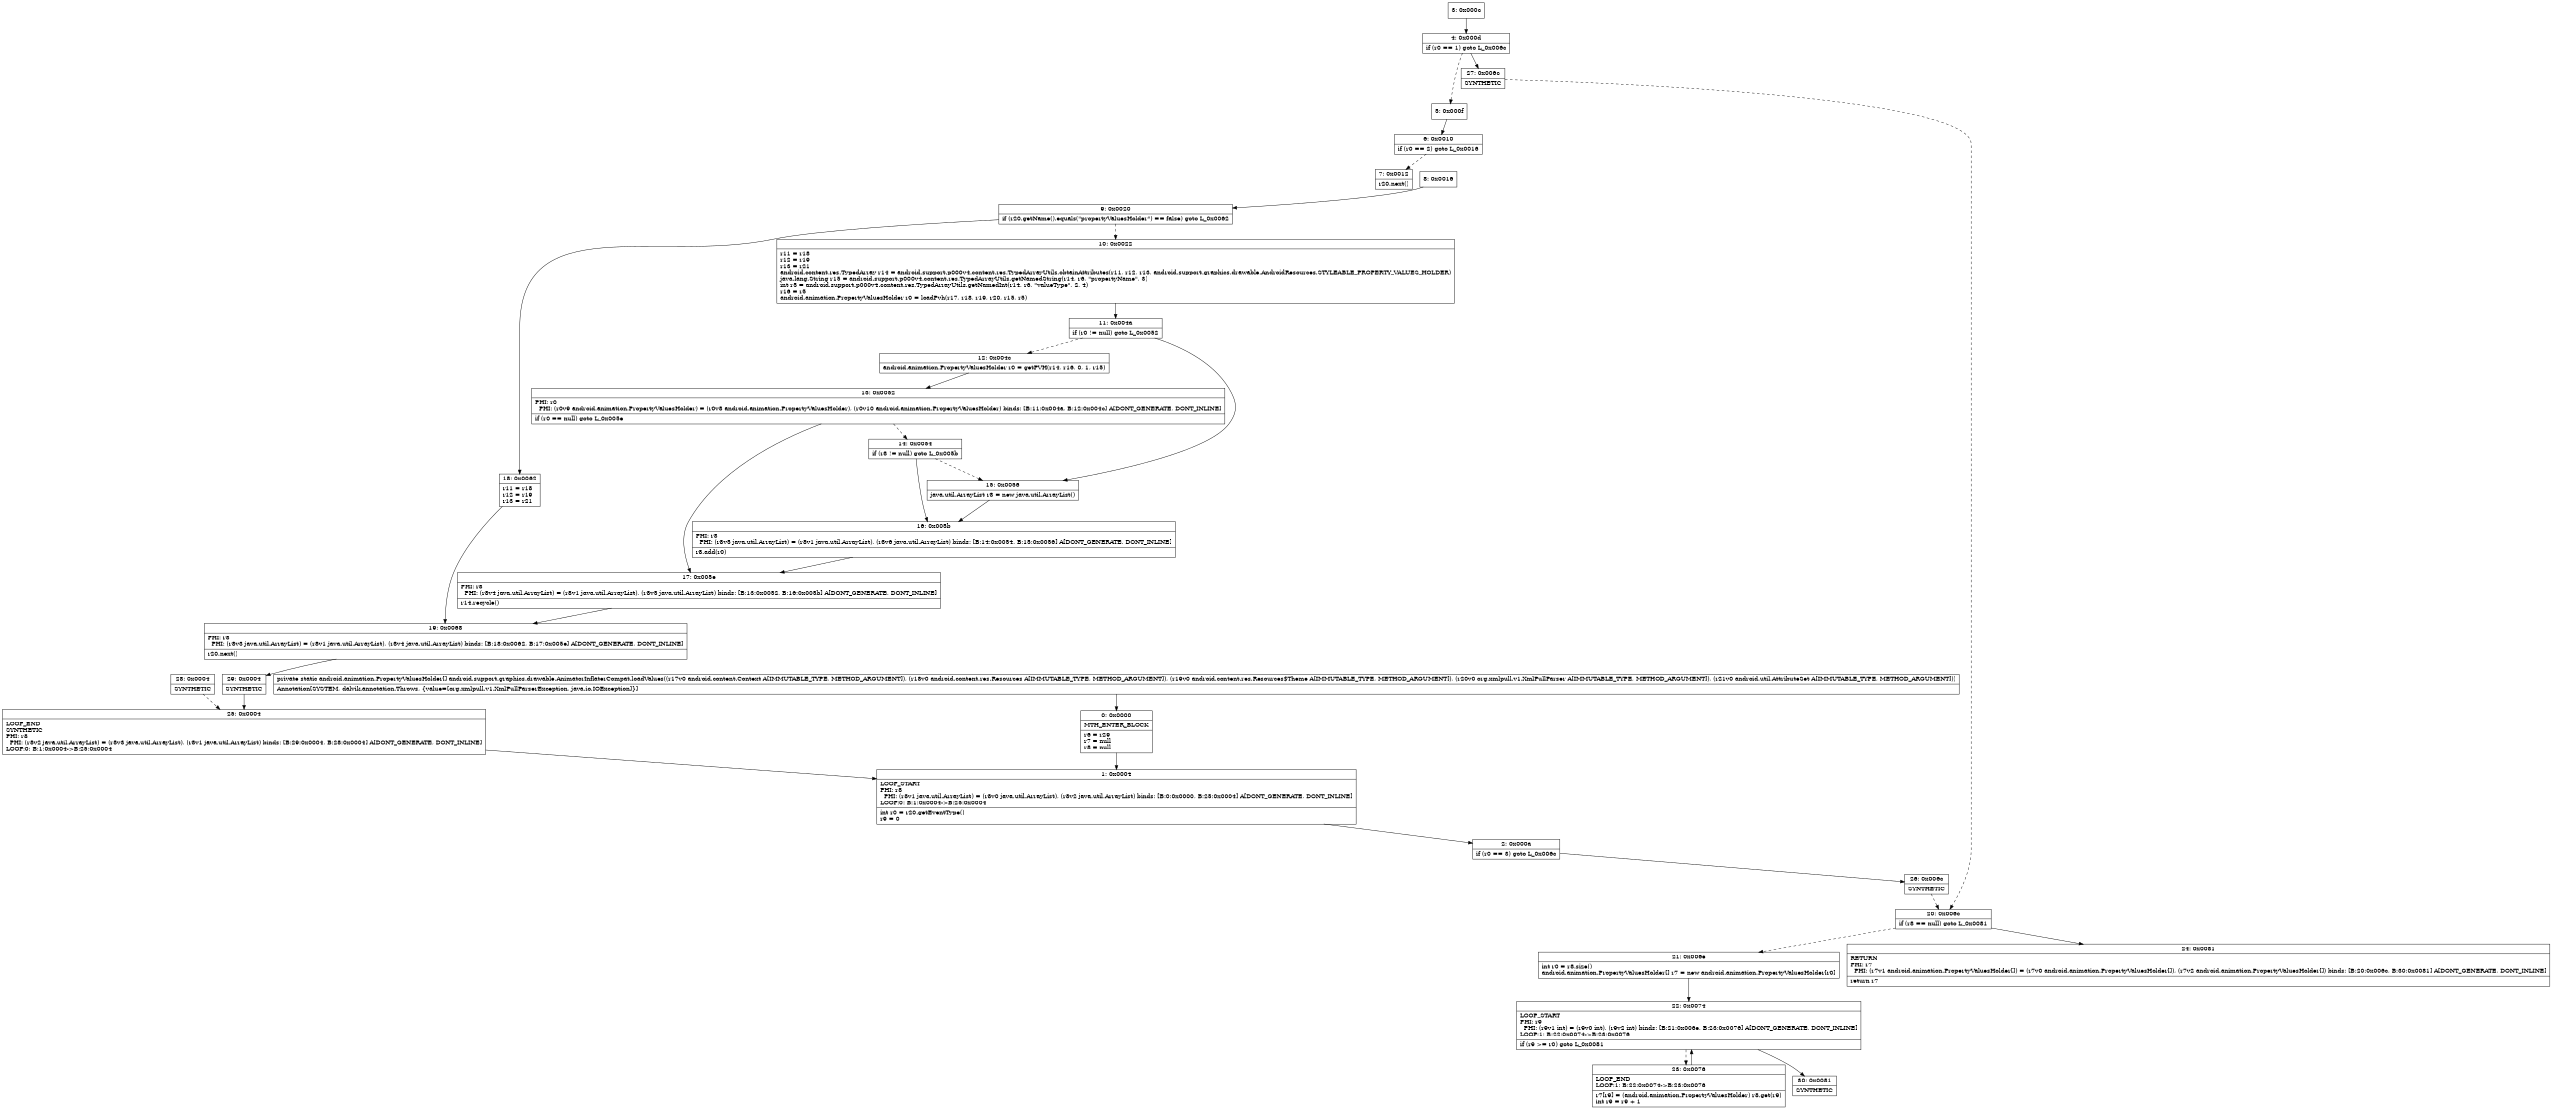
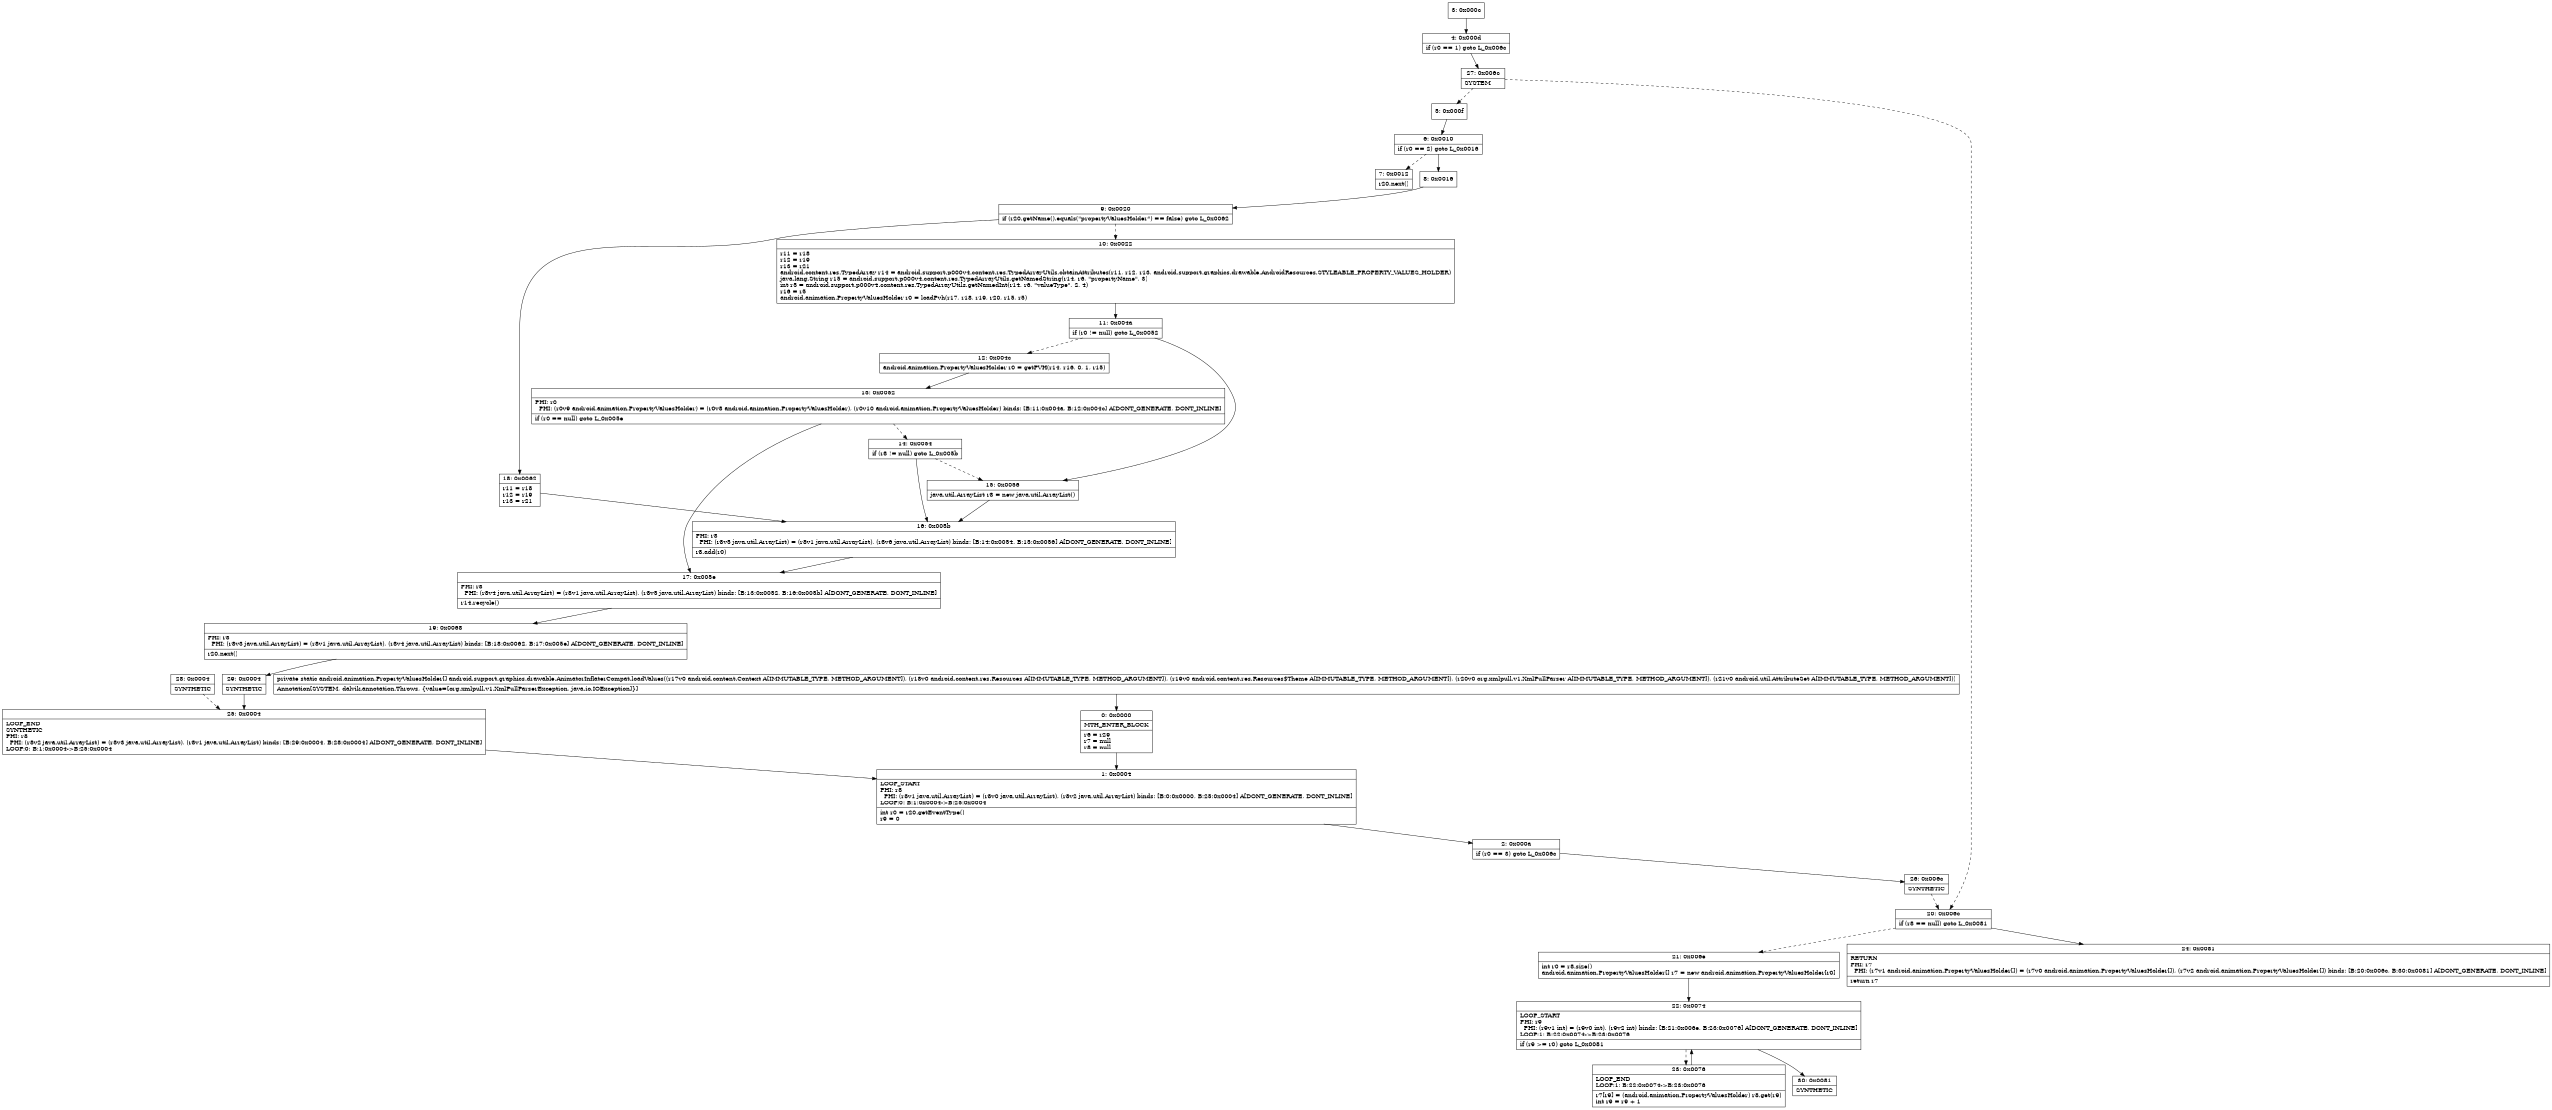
(1455, 76) -> (1467, 95)
(1483, 83) -> (1478, 83)
none -> (1438, 161)
(462, 557) -> (661, 507)
